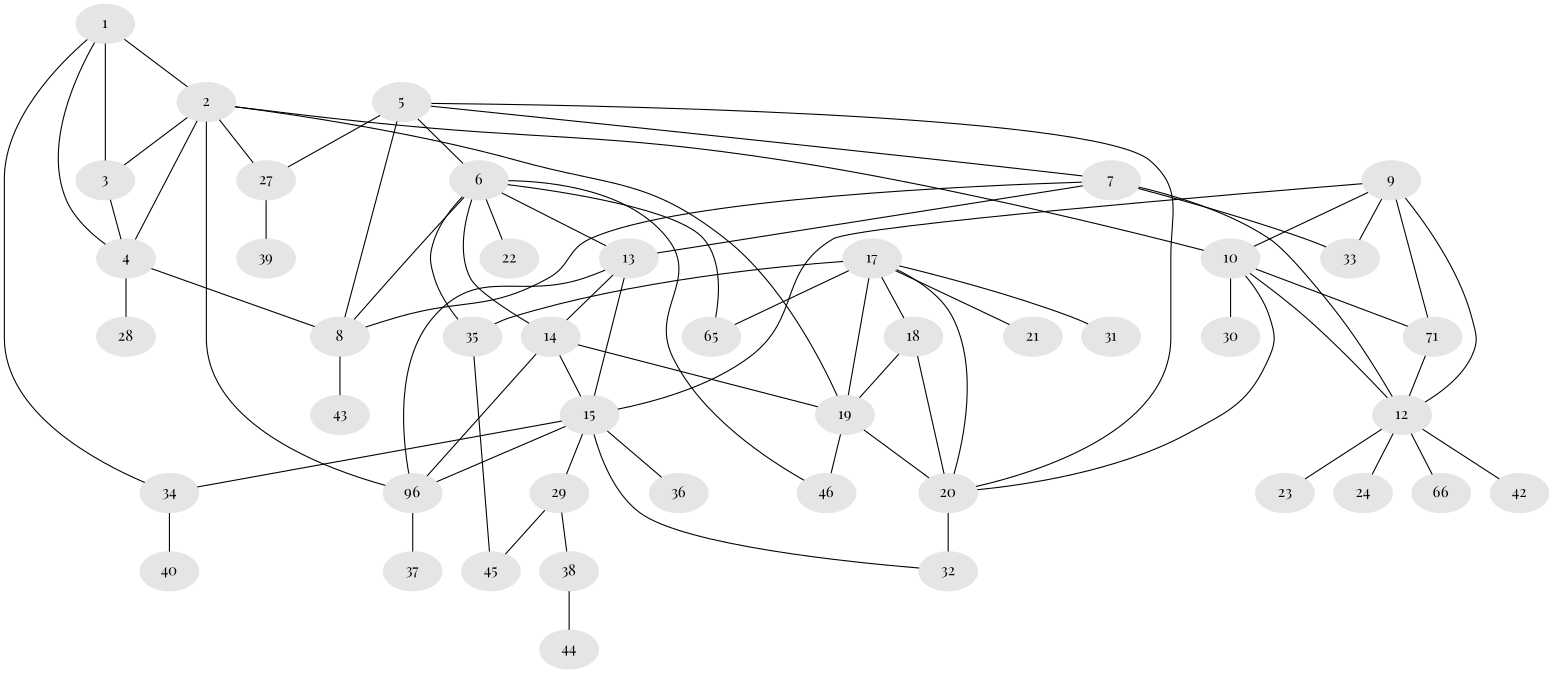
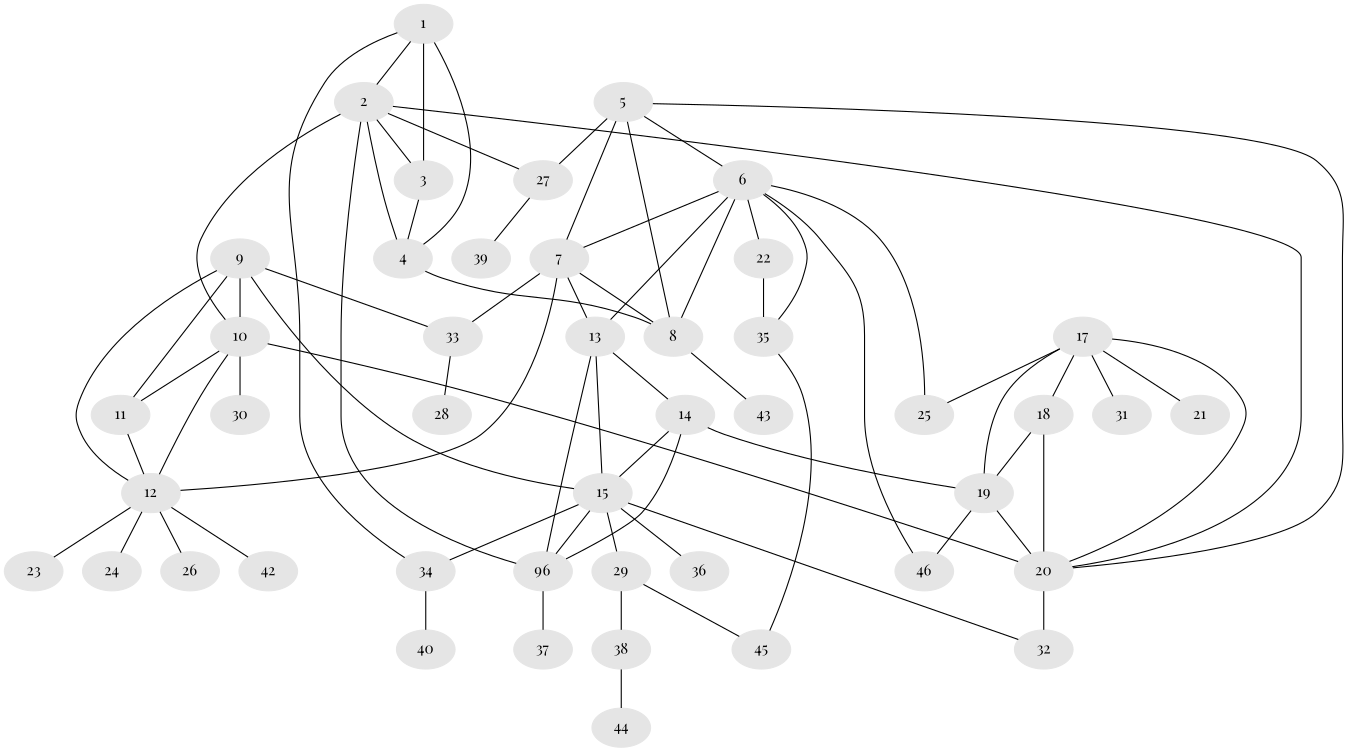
(581, 176) -> (1076, 197)
(469, 275) -> (658, 217)
(667, 282) -> (764, 298)
(126, 298) -> (448, 376)
(711, 337) -> (924, 415)
(1433, 337) -> (121, 415)
(1441, 493) -> (190, 571)
